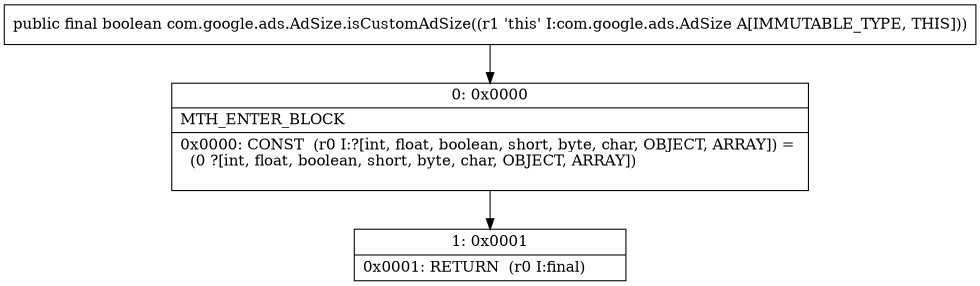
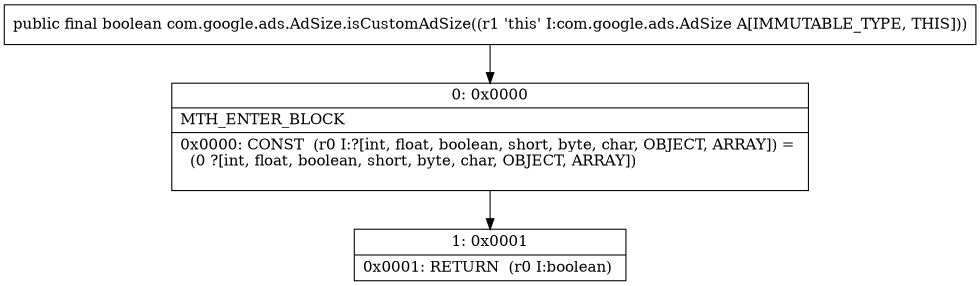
(477, 267) -> (490, 267)
